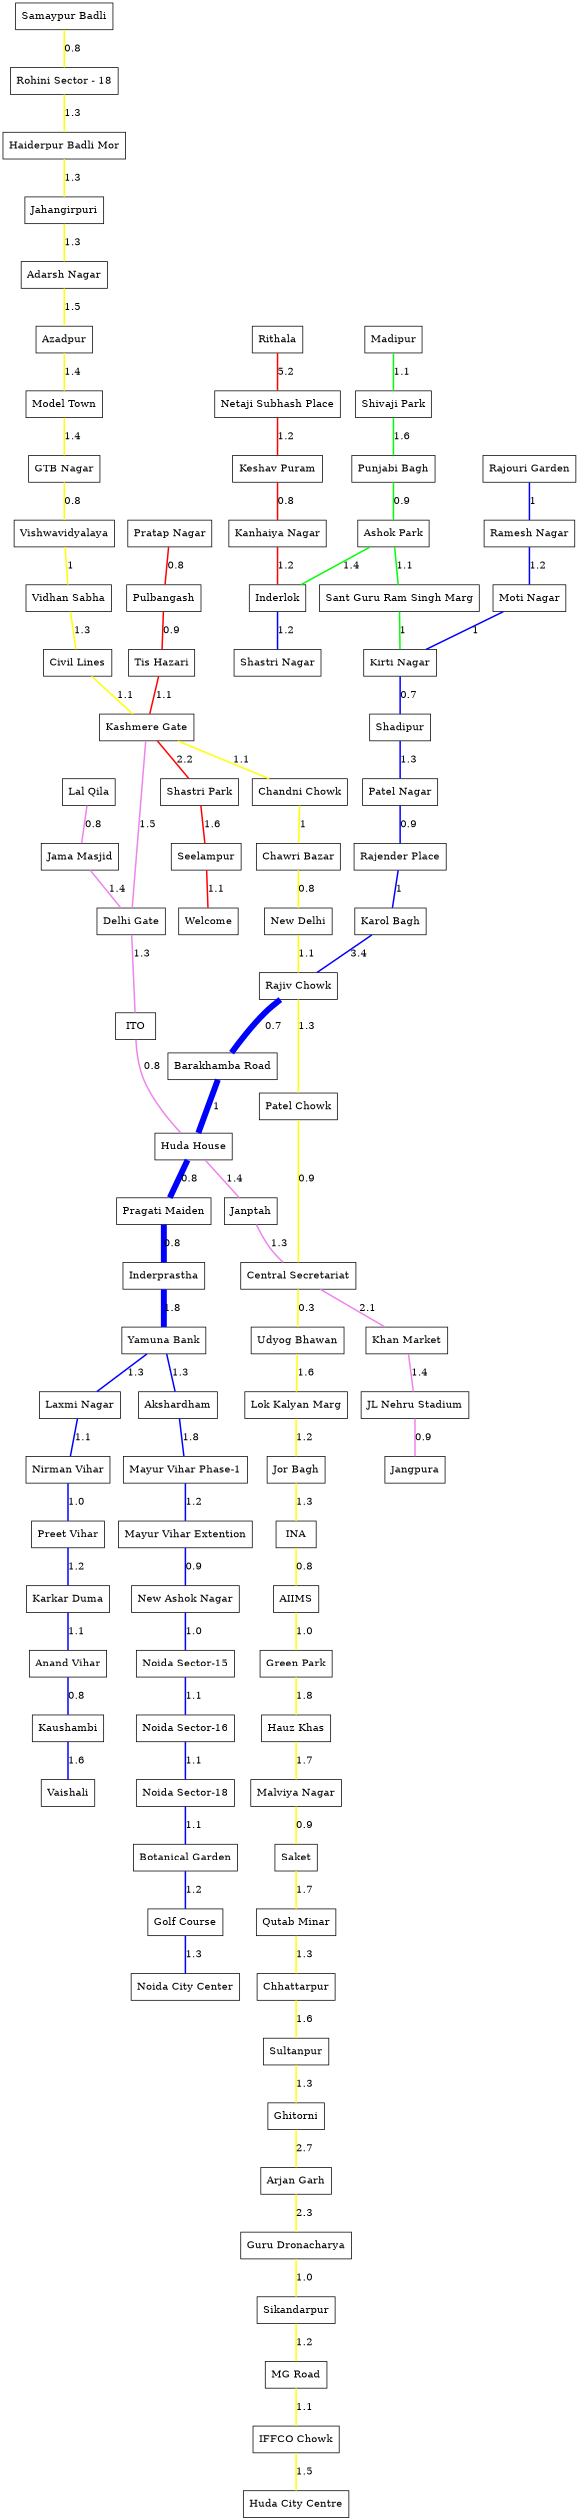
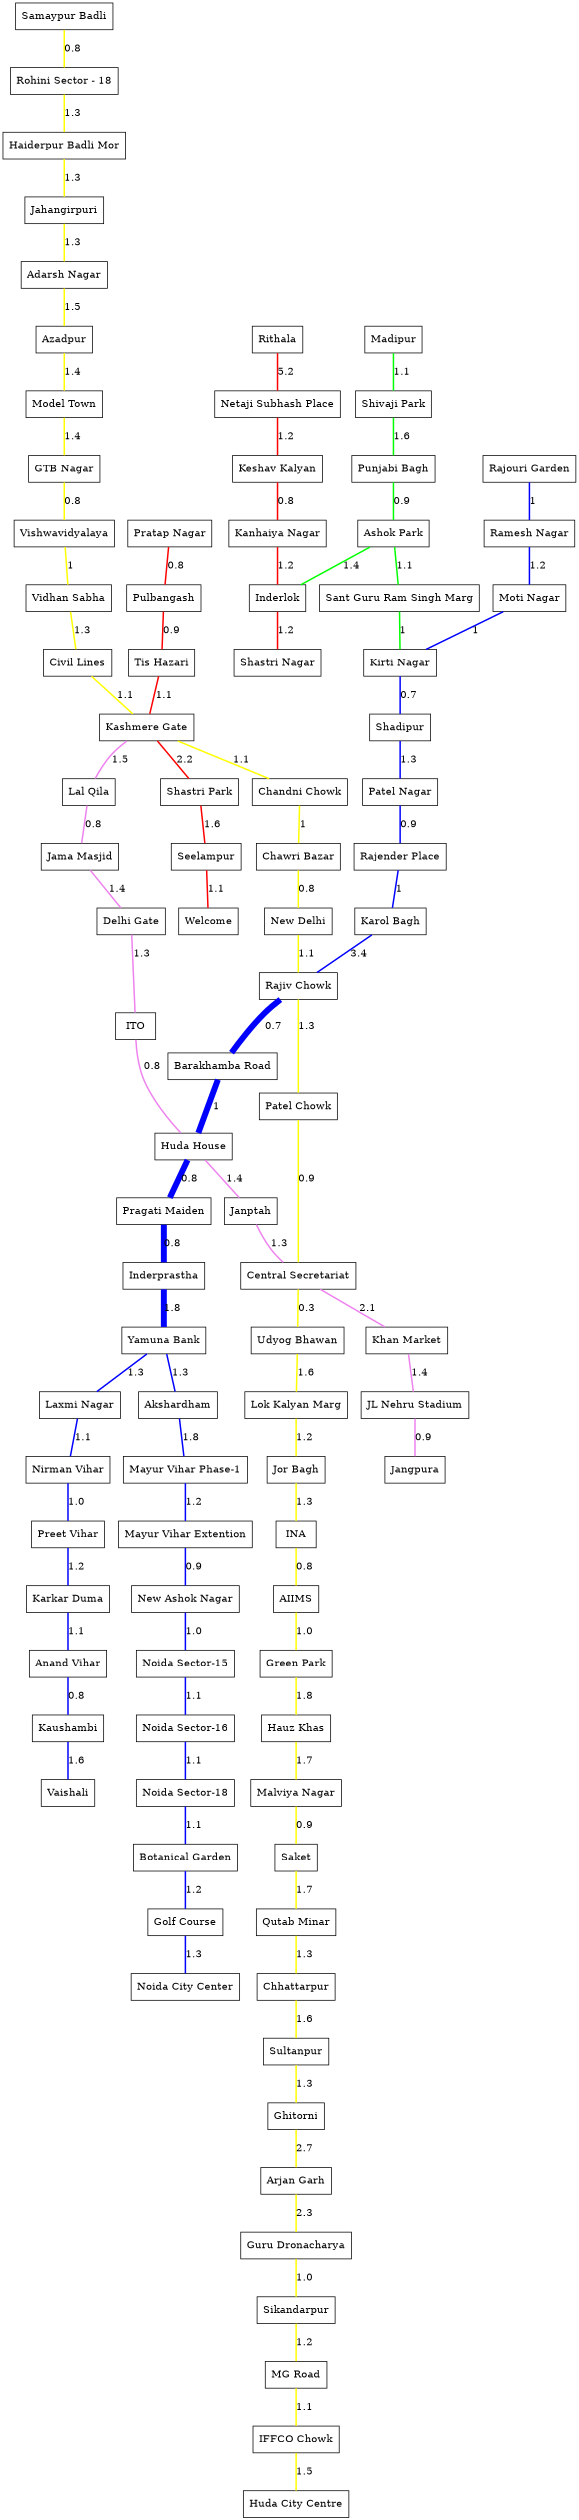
(278, 469) -> (278, 469)
(278, 630) -> (278, 630)
(139, 824) -> (109, 758)
